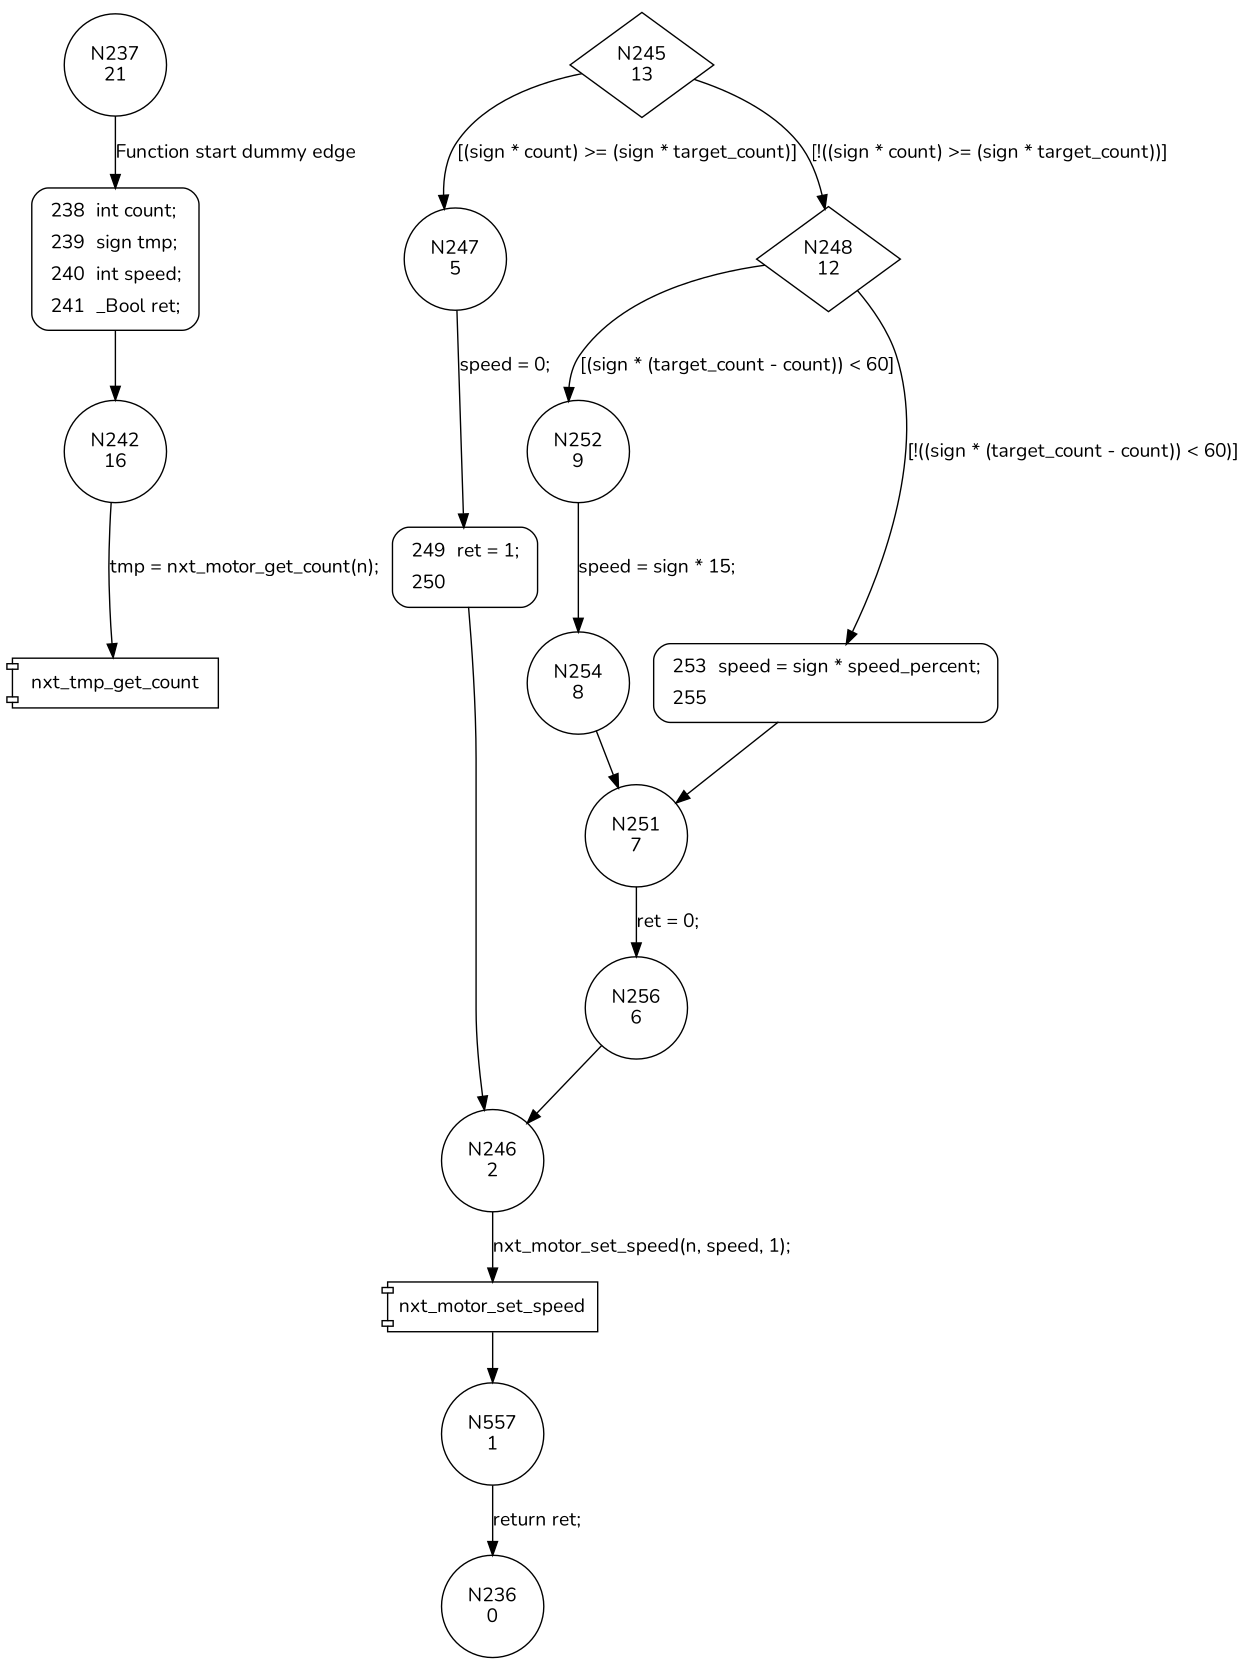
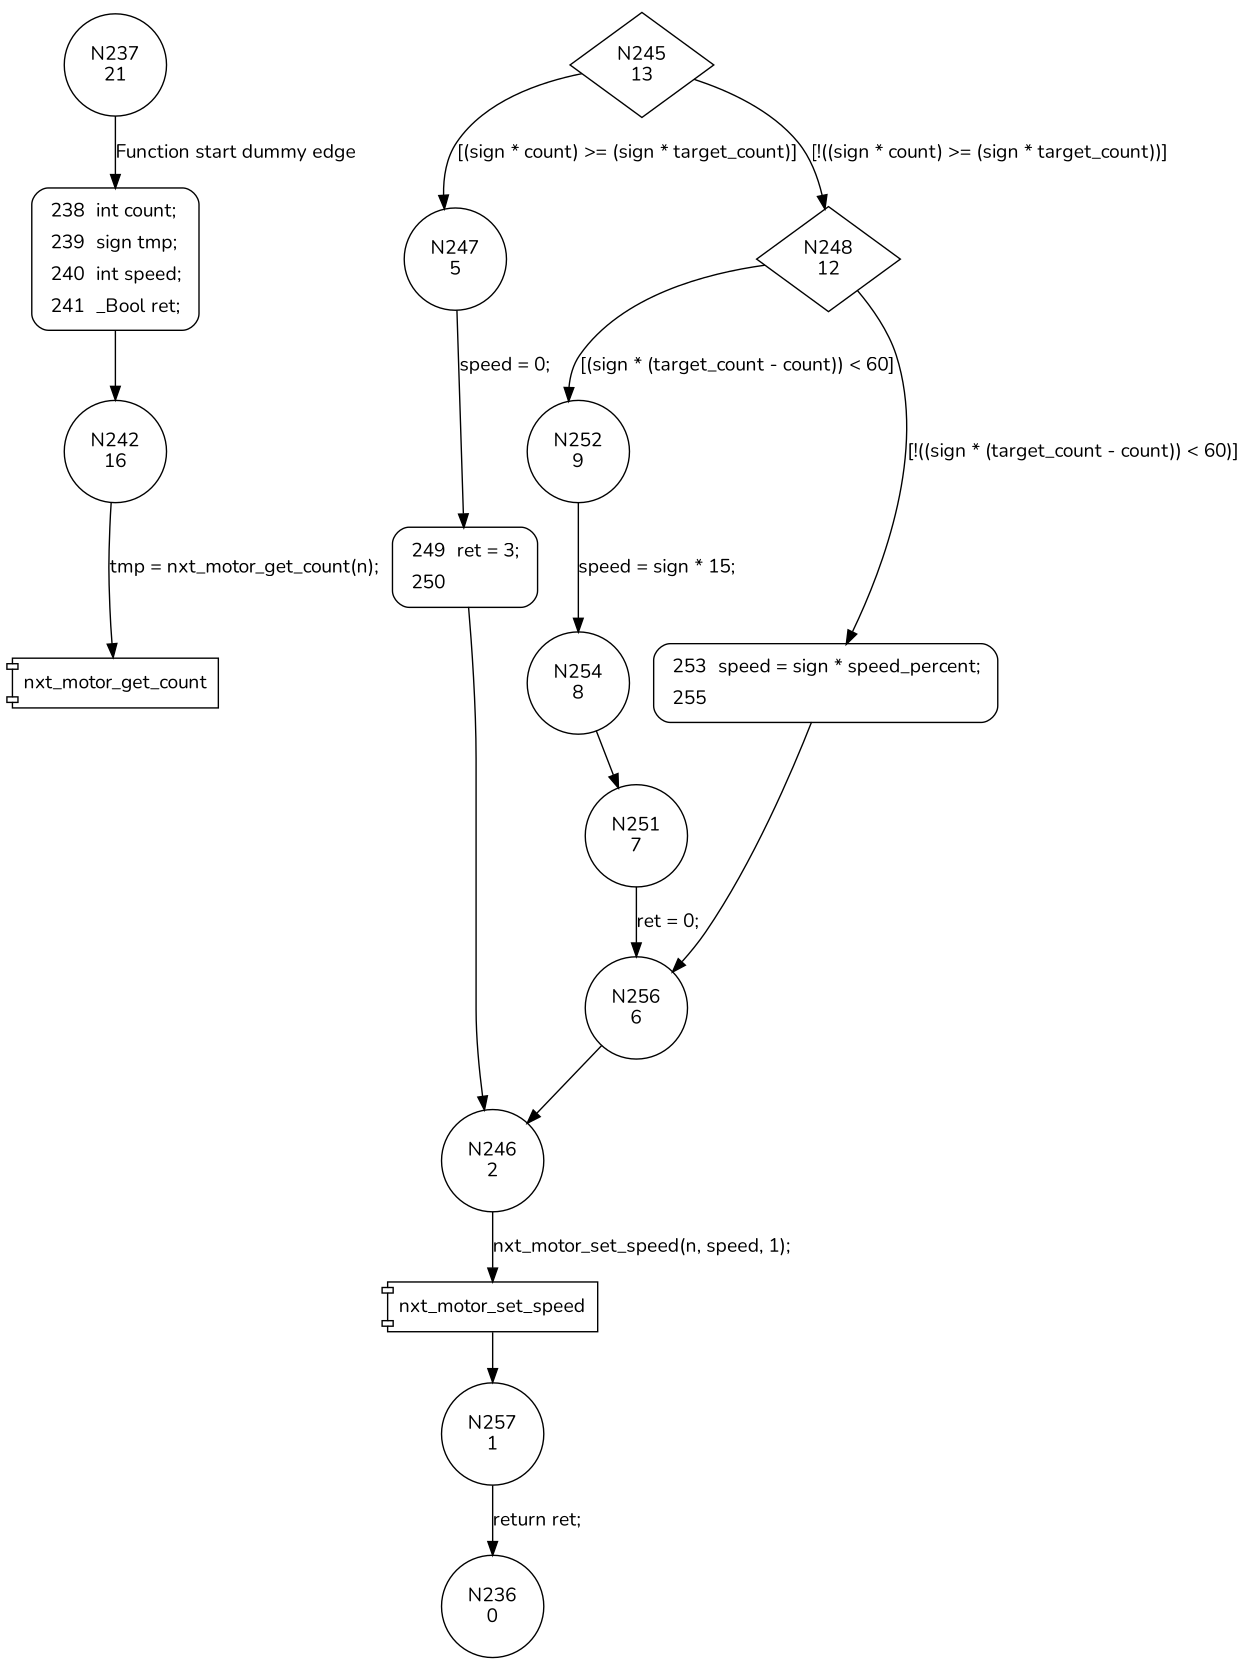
(489, 551) -> (489, 551)
(115, 683) -> (115, 683)
(733, 758) -> (756, 847)
(493, 1434) -> (493, 1434)
